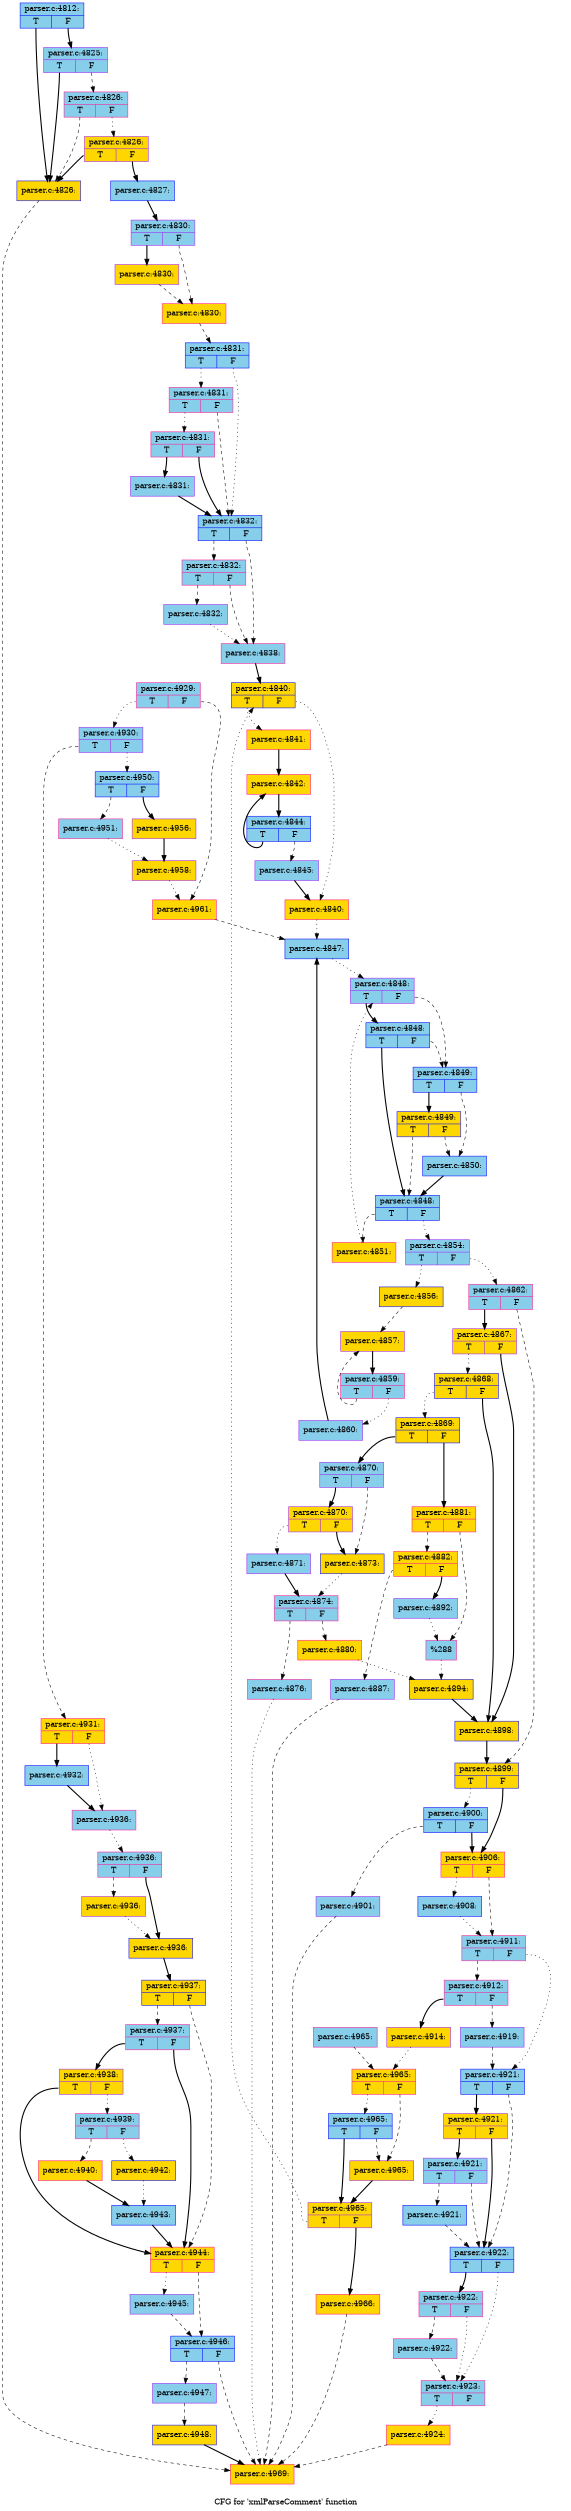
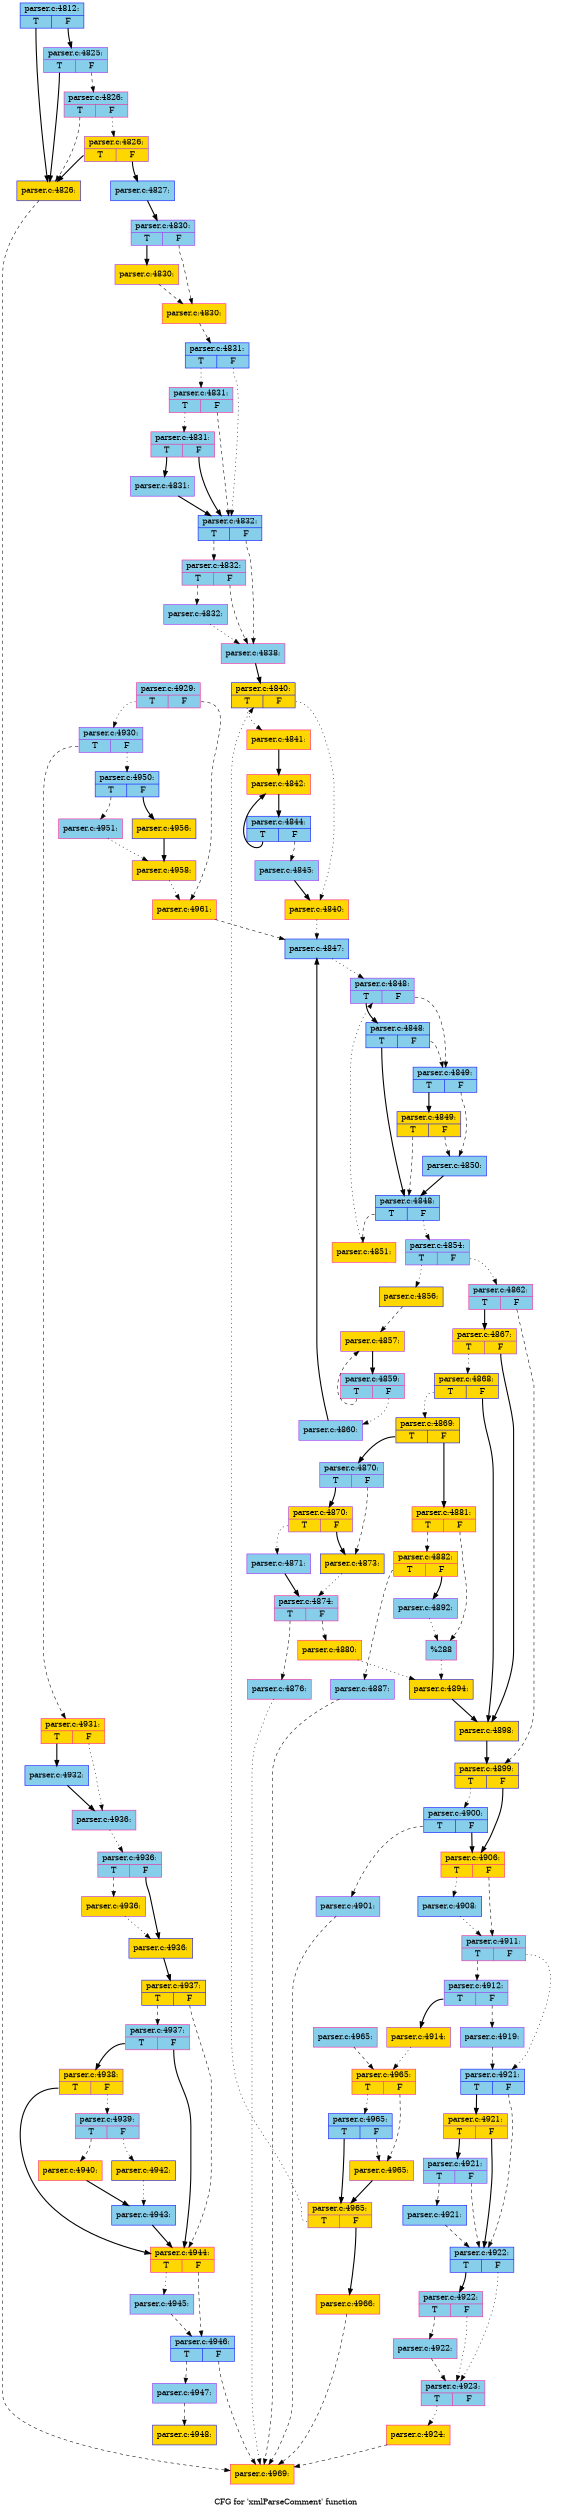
(164, 829) -> (164, 829)
(476, 1993) -> (476, 1993)
(221, 2453) -> none
